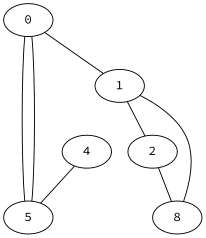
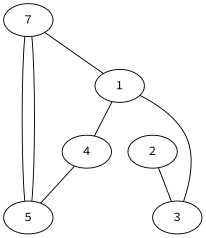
(28, 20) -> (28, 20)
(136, 119) -> (103, 119)
(177, 218) -> (177, 218)
